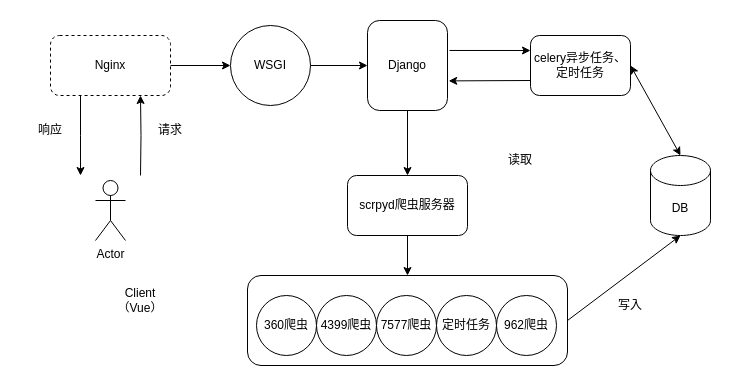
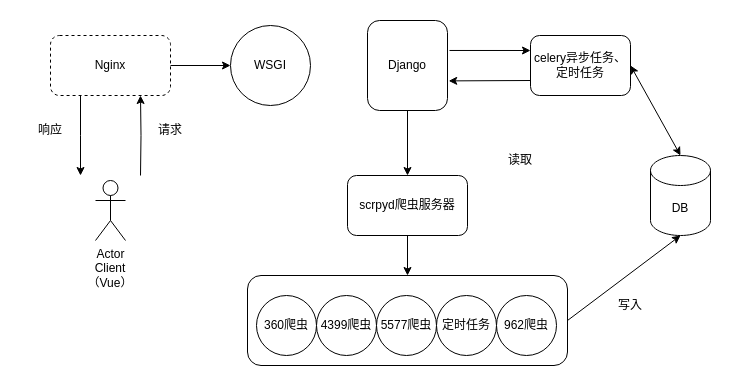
(336, 66) -> none
(141, 301) -> (111, 276)
(407, 326) -> (407, 326)
